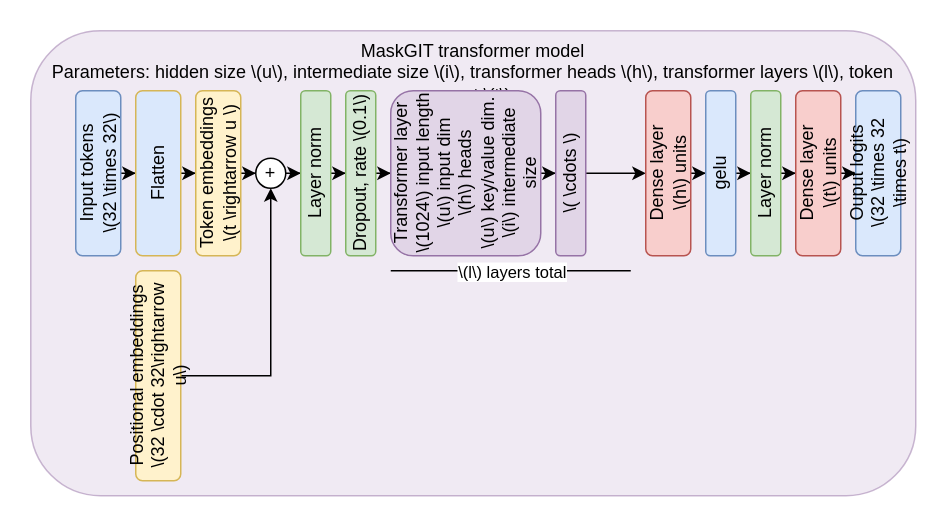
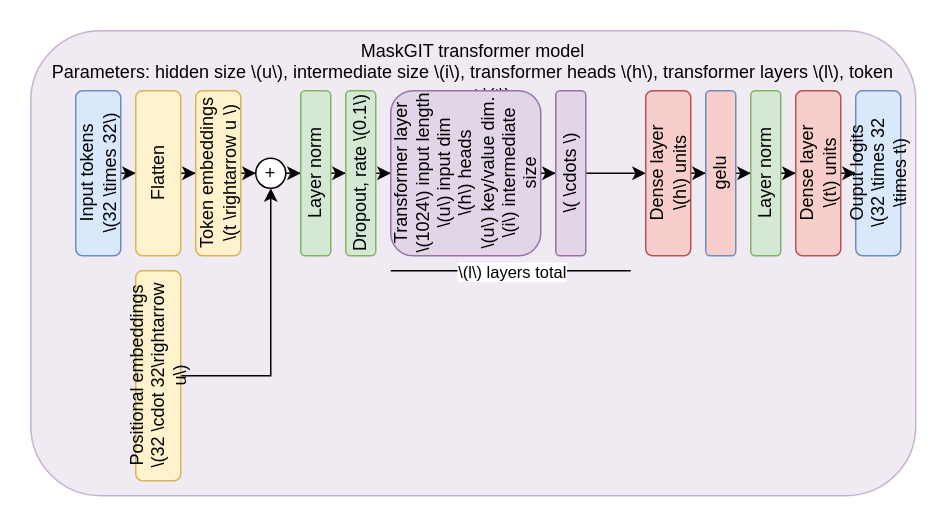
(158, 173) -> (158, 173)
(721, 173) -> (721, 173)
